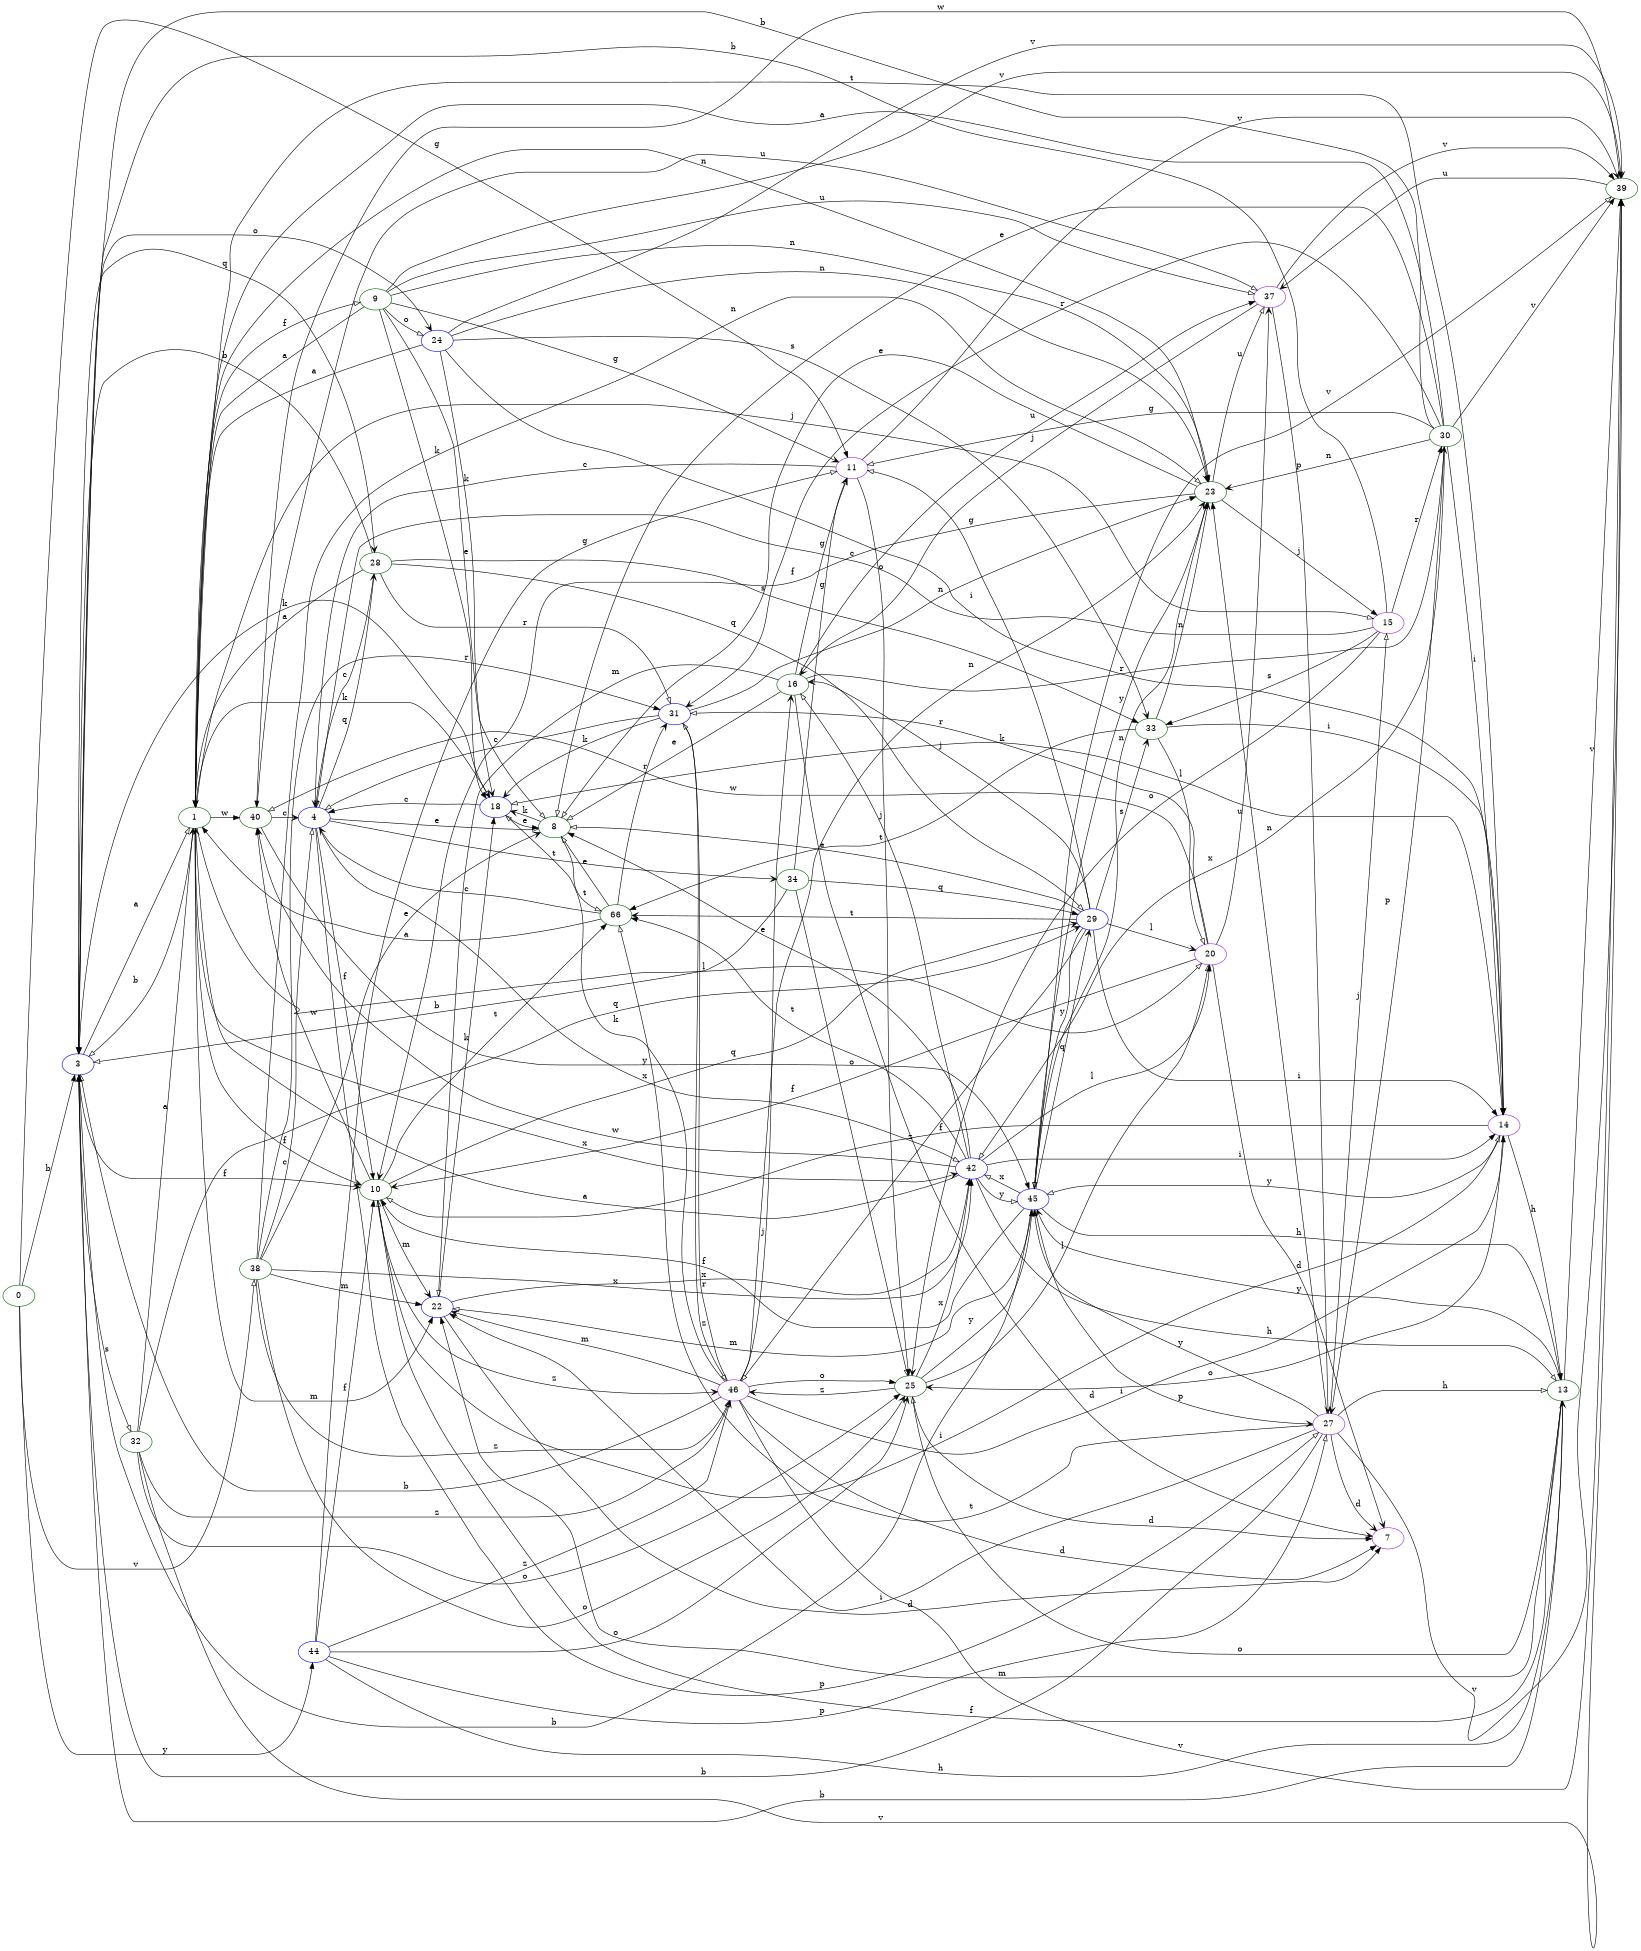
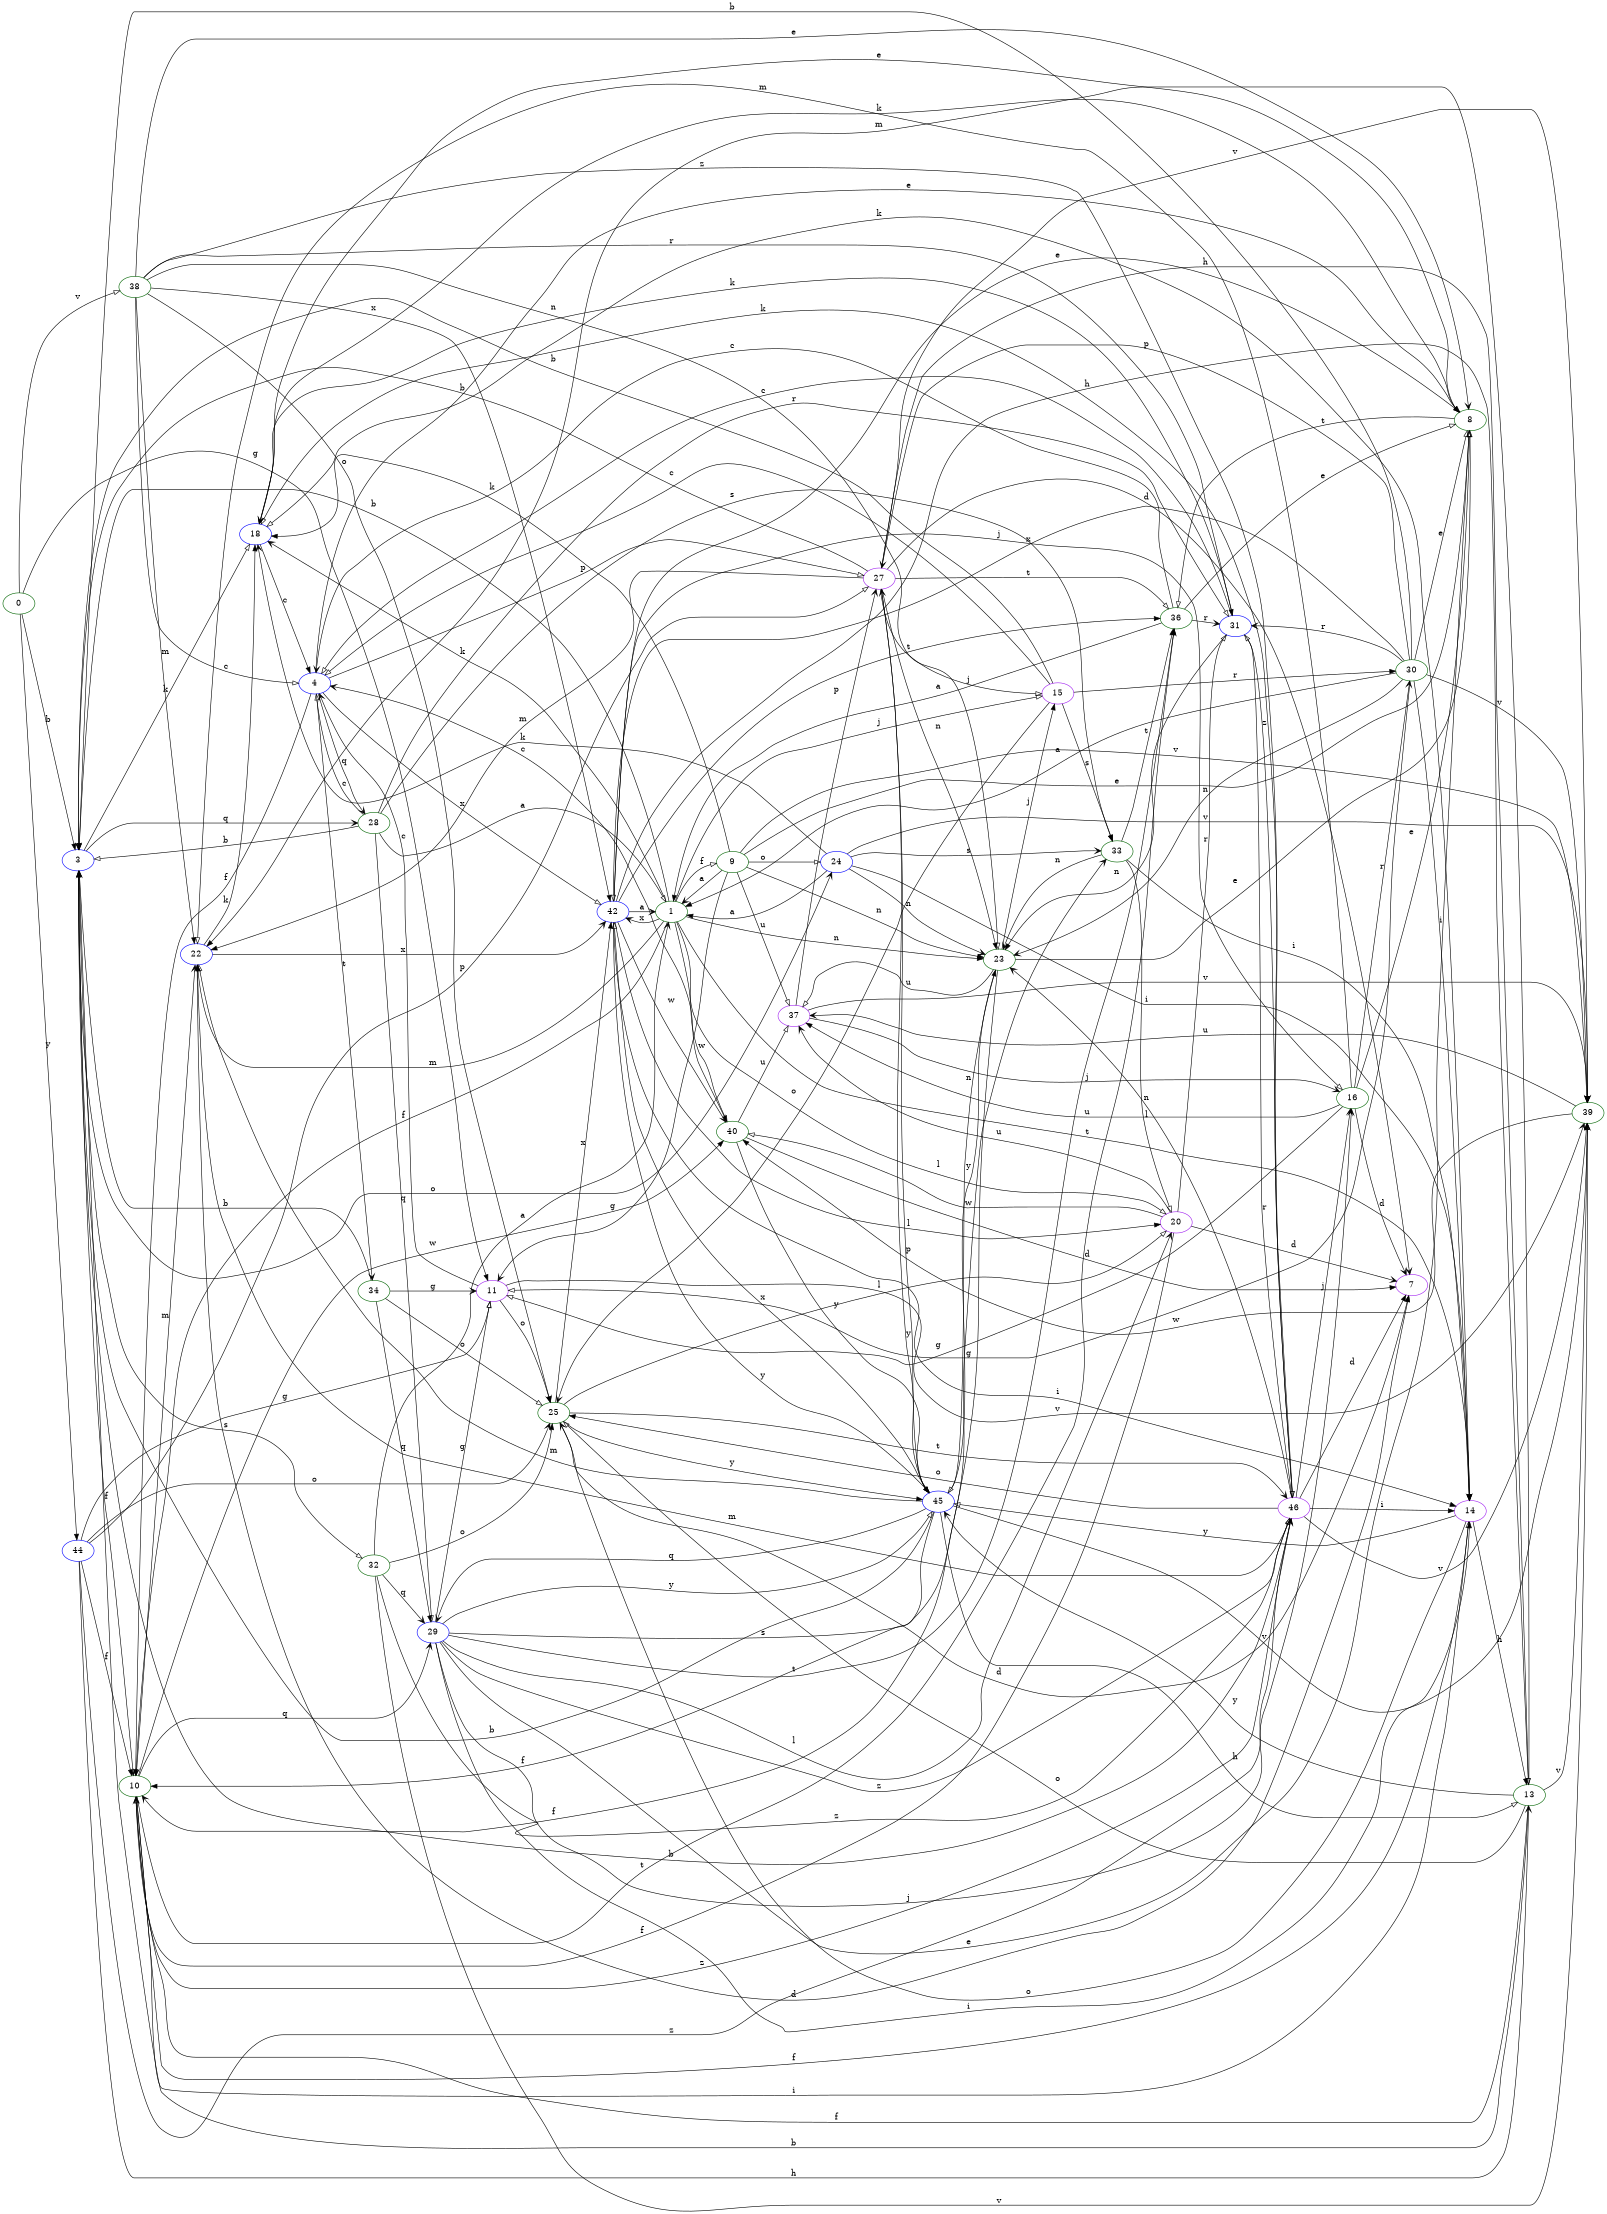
(616, 915) -> (1176, 618)
(135, 944) -> none
none -> (1061, 1252)
(822, 1390) -> (938, 1446)
(881, 1597) -> (523, 719)
